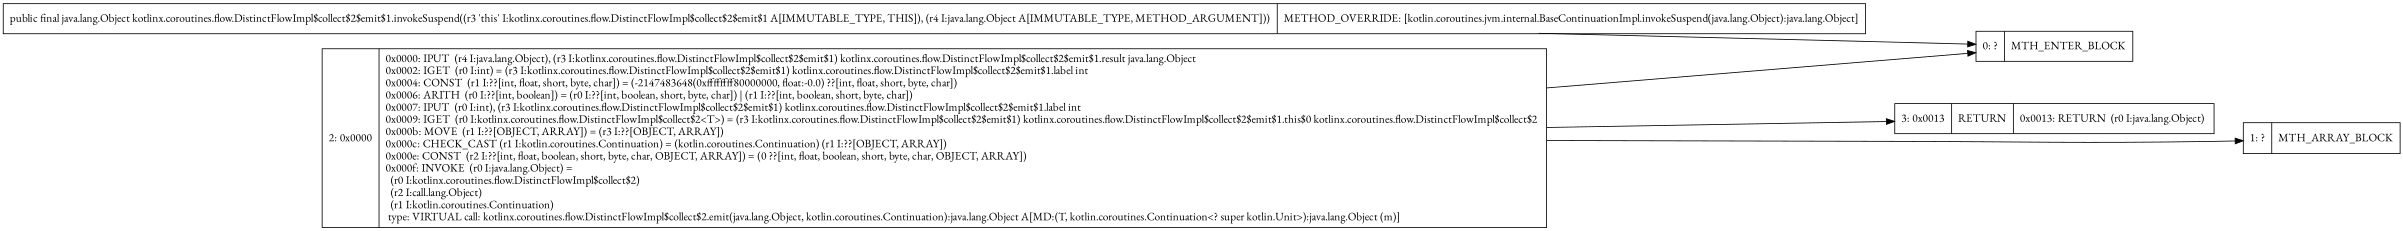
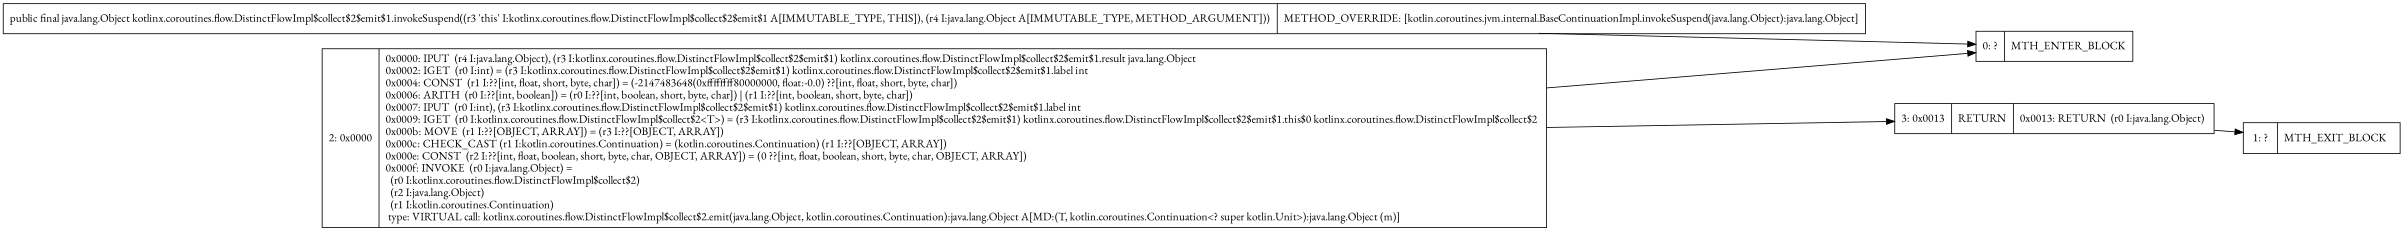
(2336, 138) -> (2336, 138)
(1891, 141) -> (2225, 131)
(434, 193) -> (435, 193)
